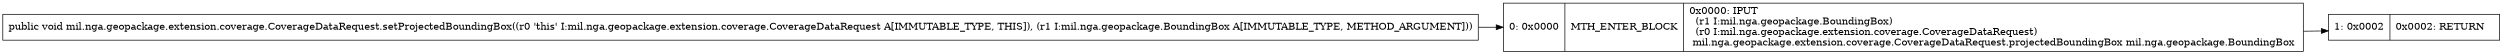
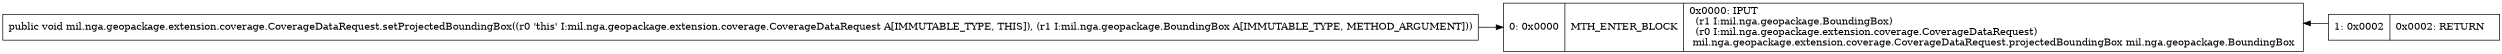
(2312, 31) -> (2319, 23)
